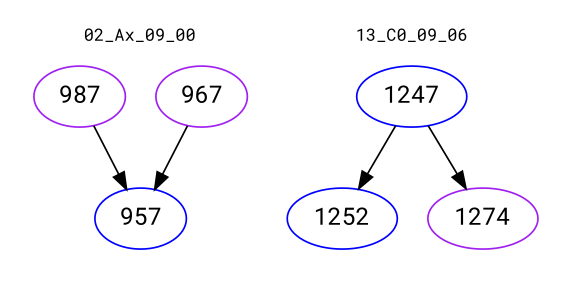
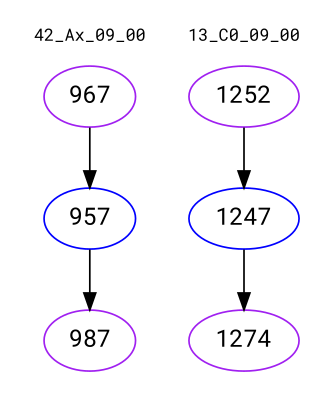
(141, 36) -> (91, 36)
(413, 36) -> (245, 36)
(106, 150) -> (90, 271)
(382, 150) -> (244, 149)
(342, 219) -> (244, 97)
